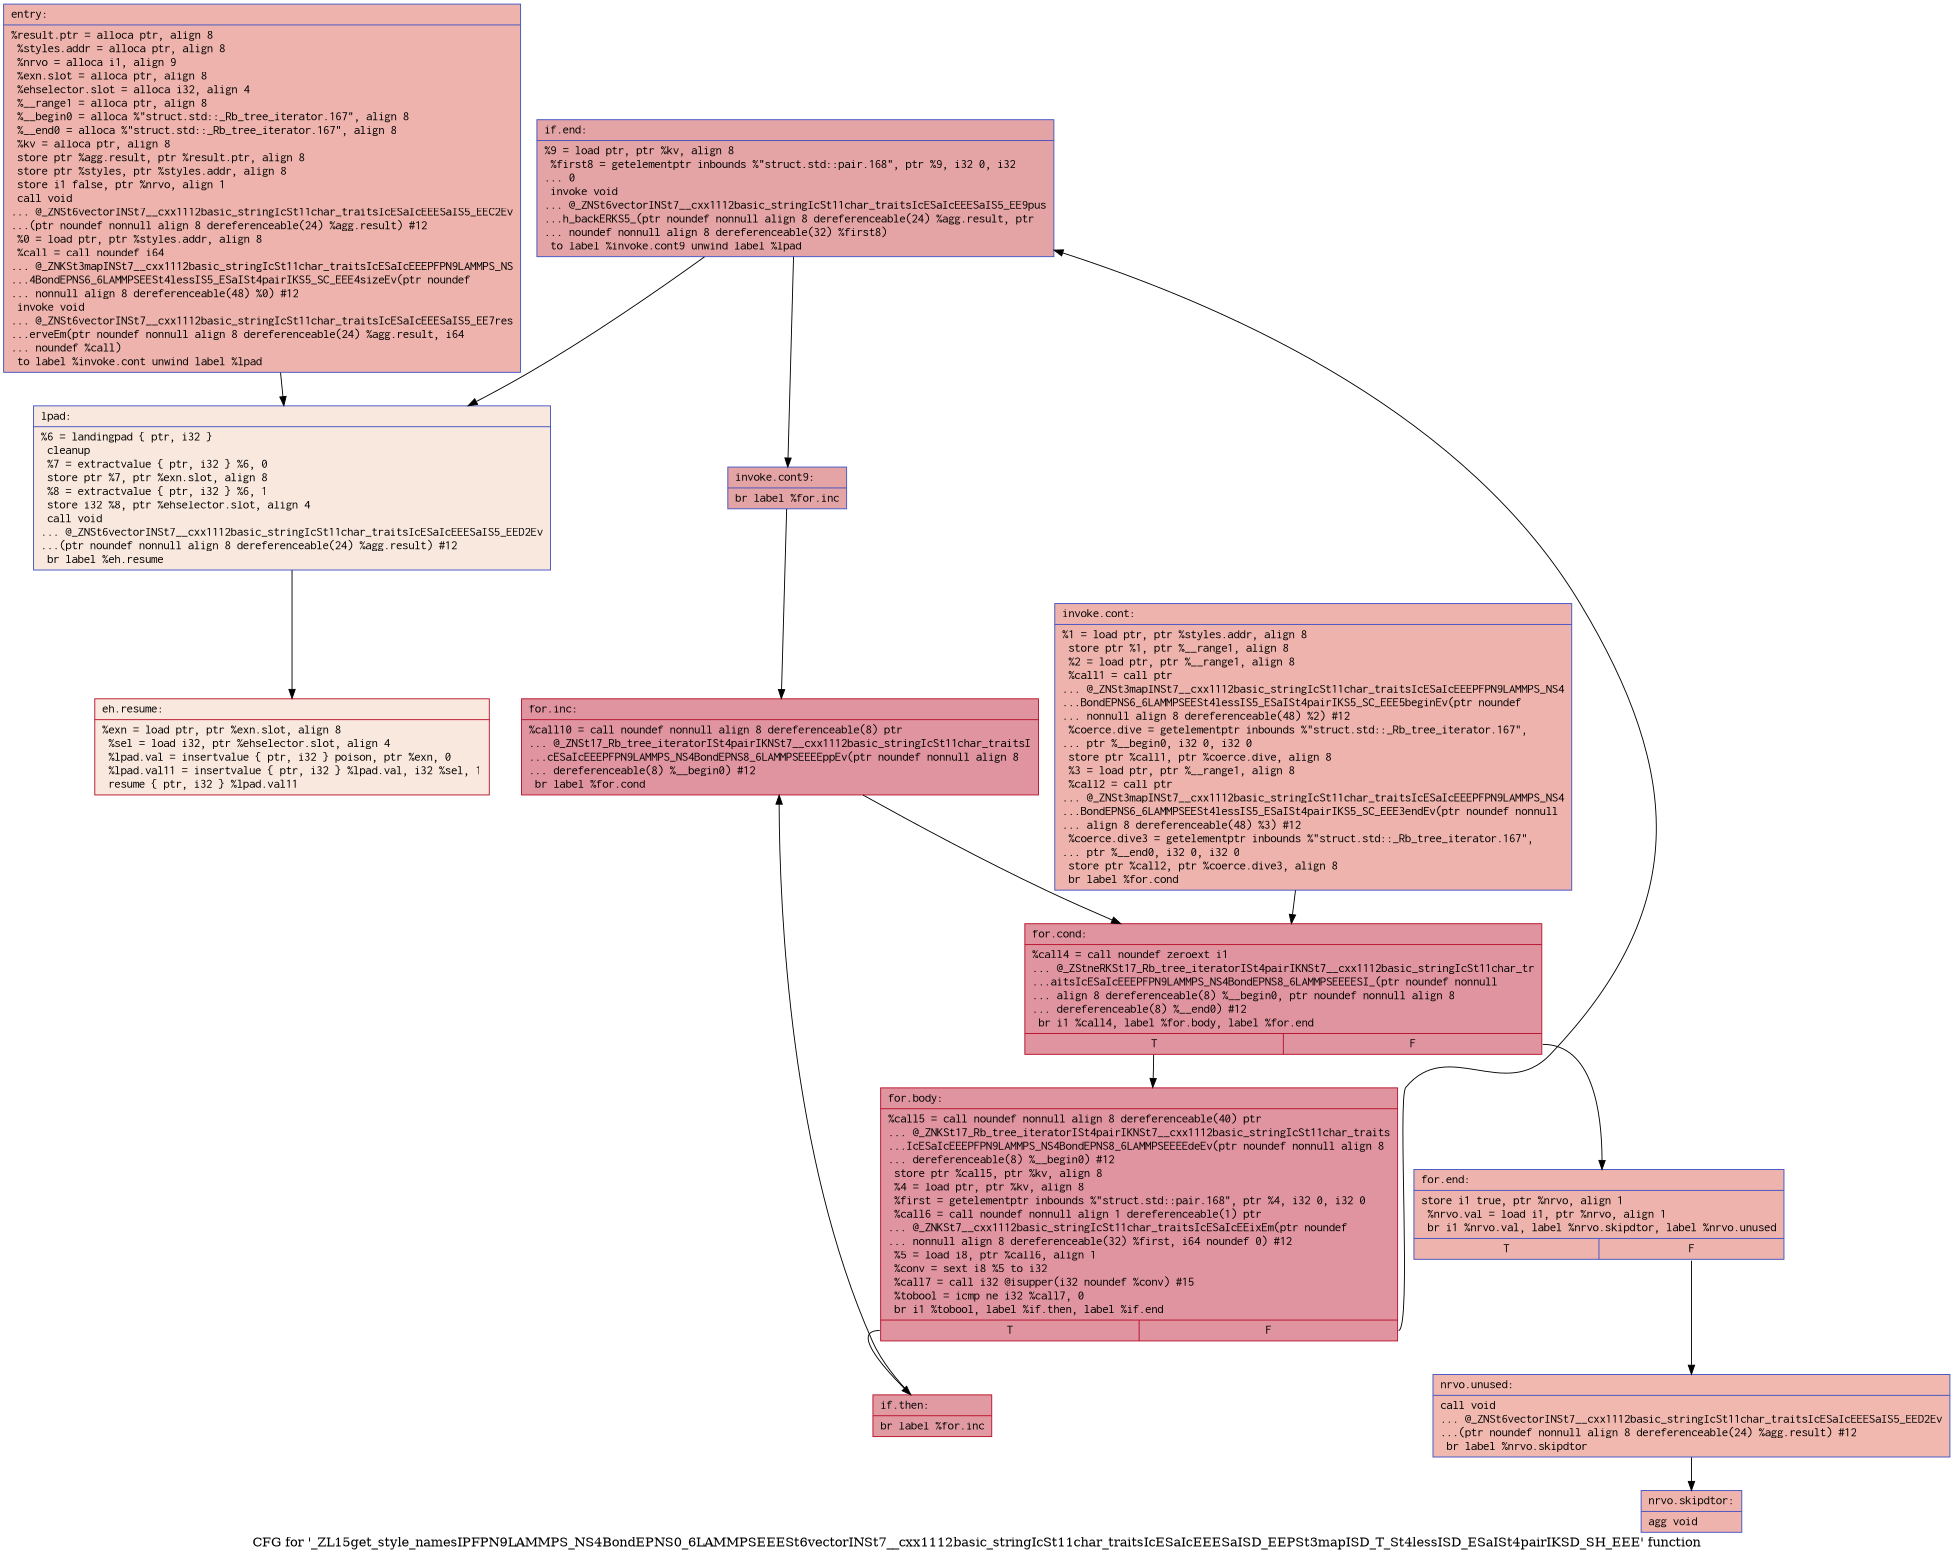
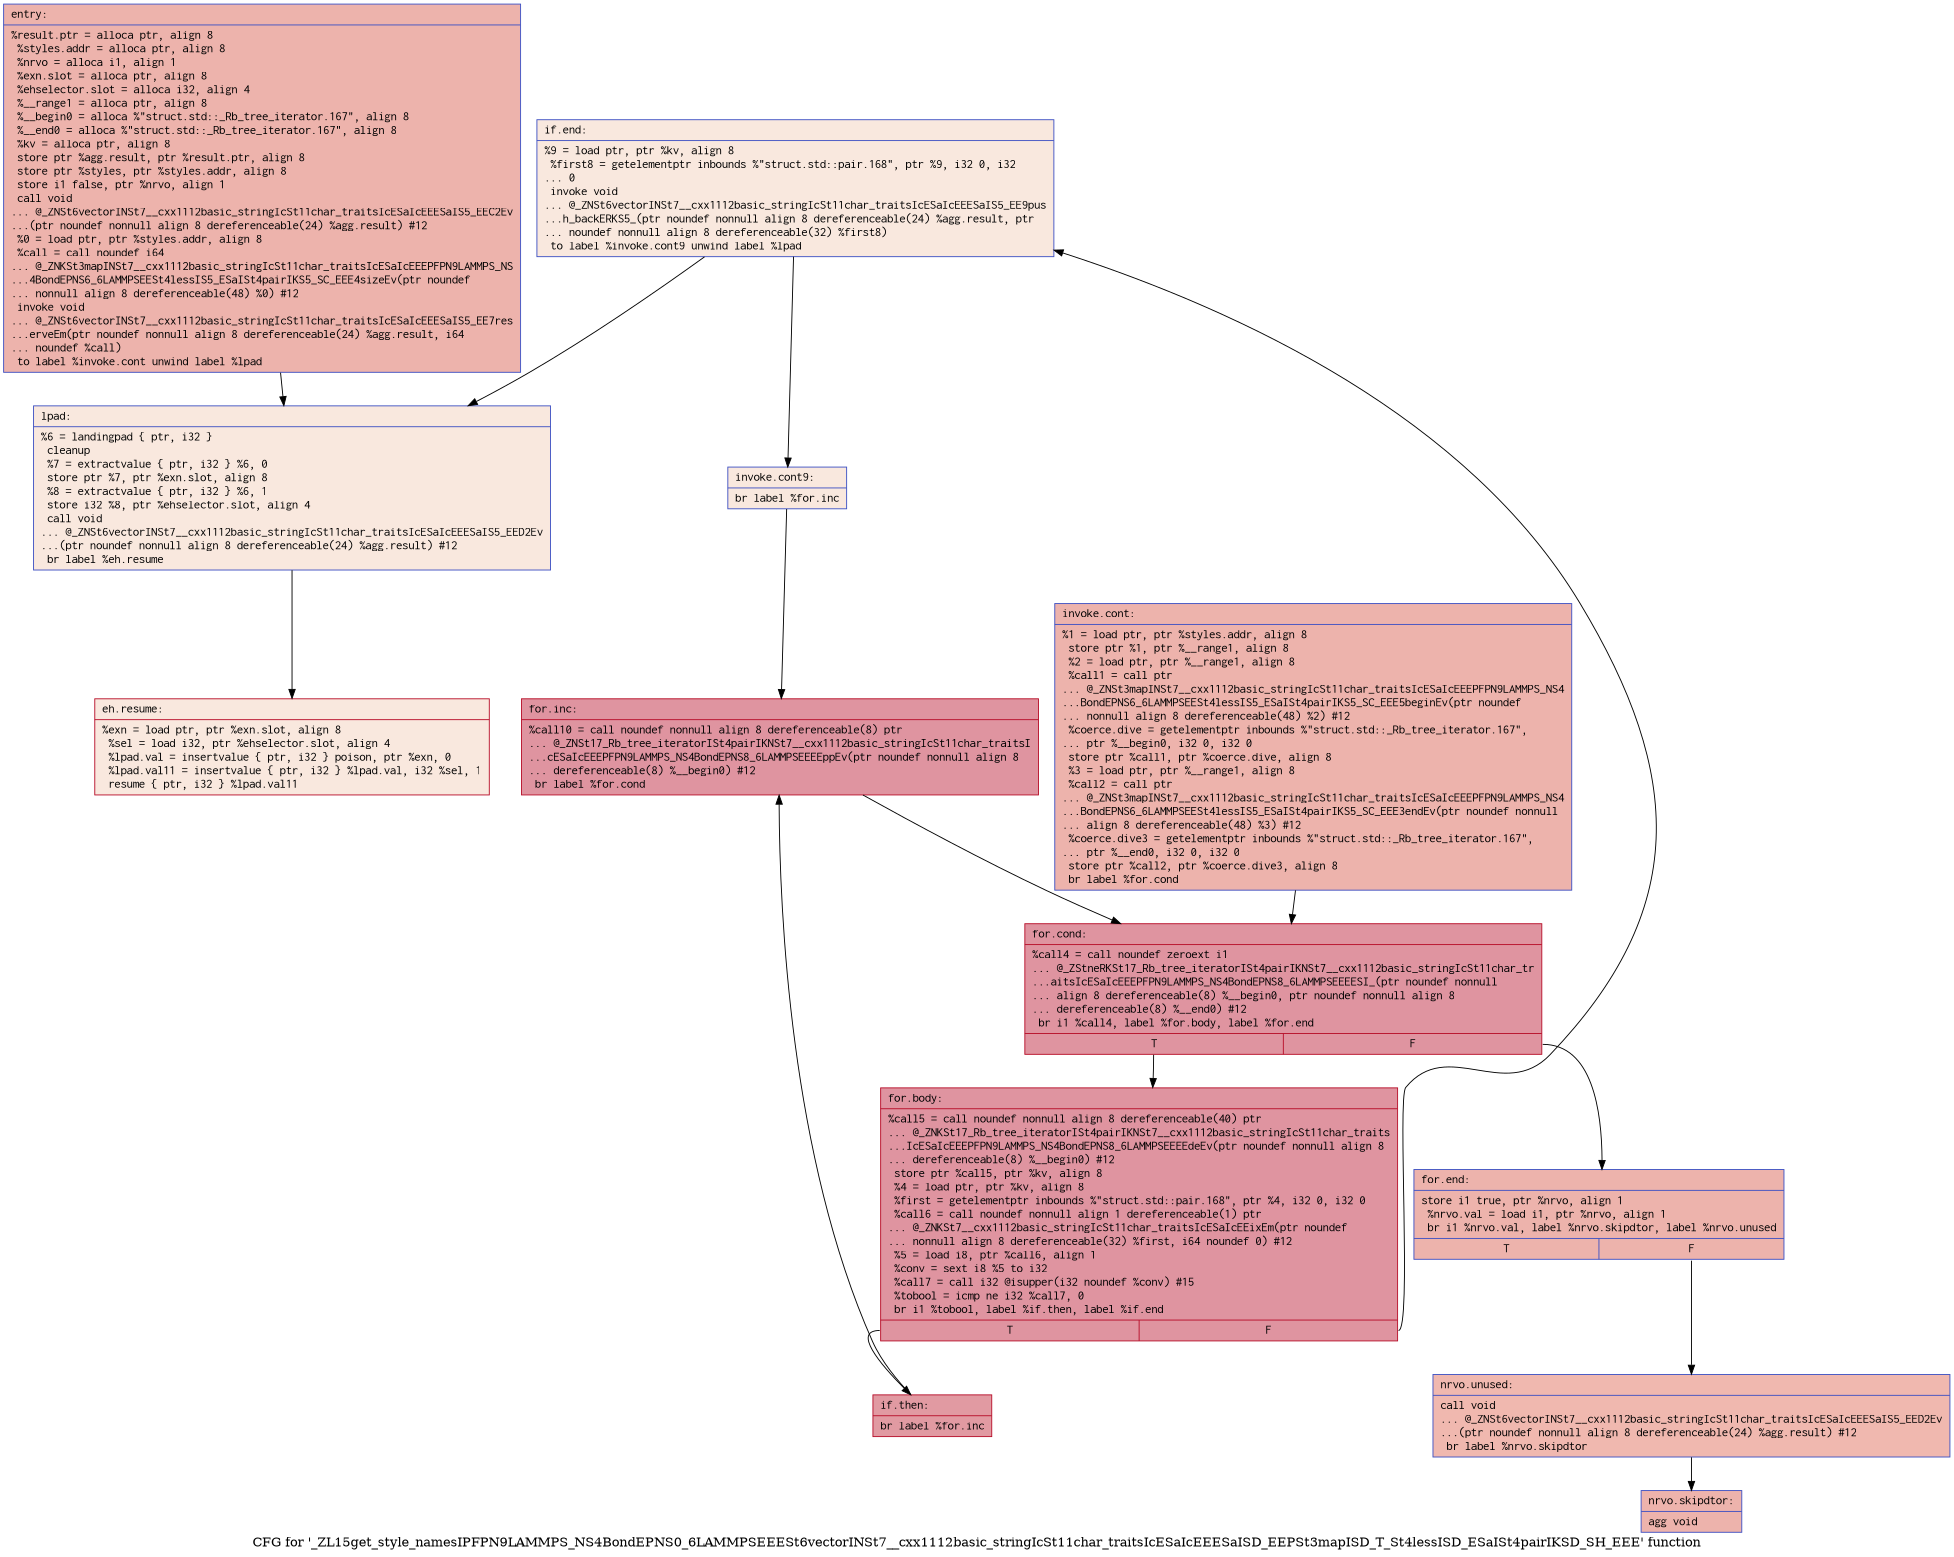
(94, 62) -> (94, 62)
(795, 188) -> (795, 188)
(787, 488) -> (787, 488)
